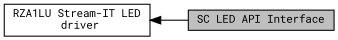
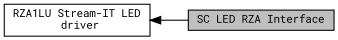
(261, 20) -> (261, 20)
